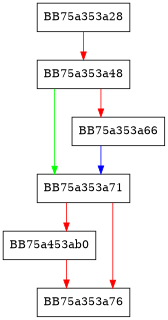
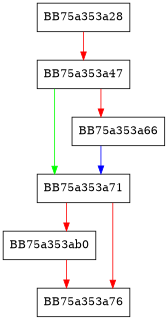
(84, 74) -> (84, 74)
(49, 245) -> (49, 245)
